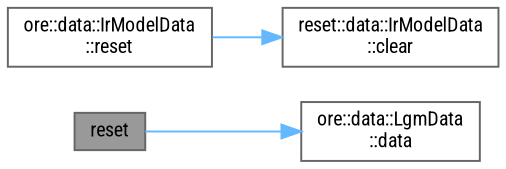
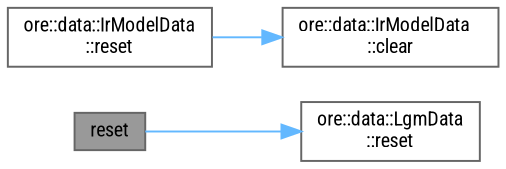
(391, 37) -> (391, 37)
(391, 131) -> (391, 131)
